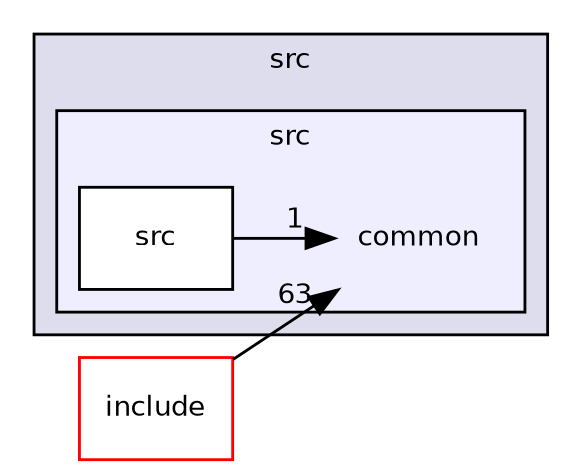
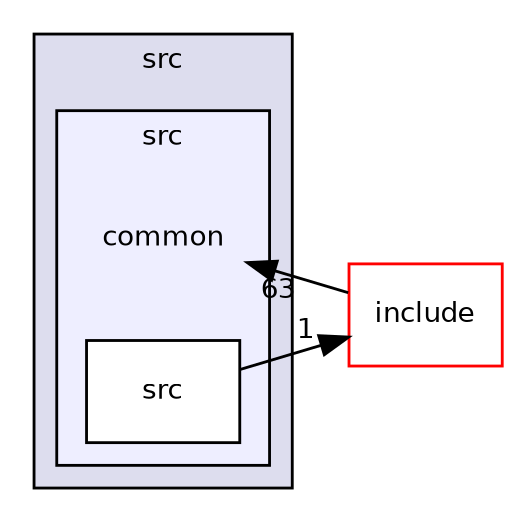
(269, 238) -> (281, 357)
